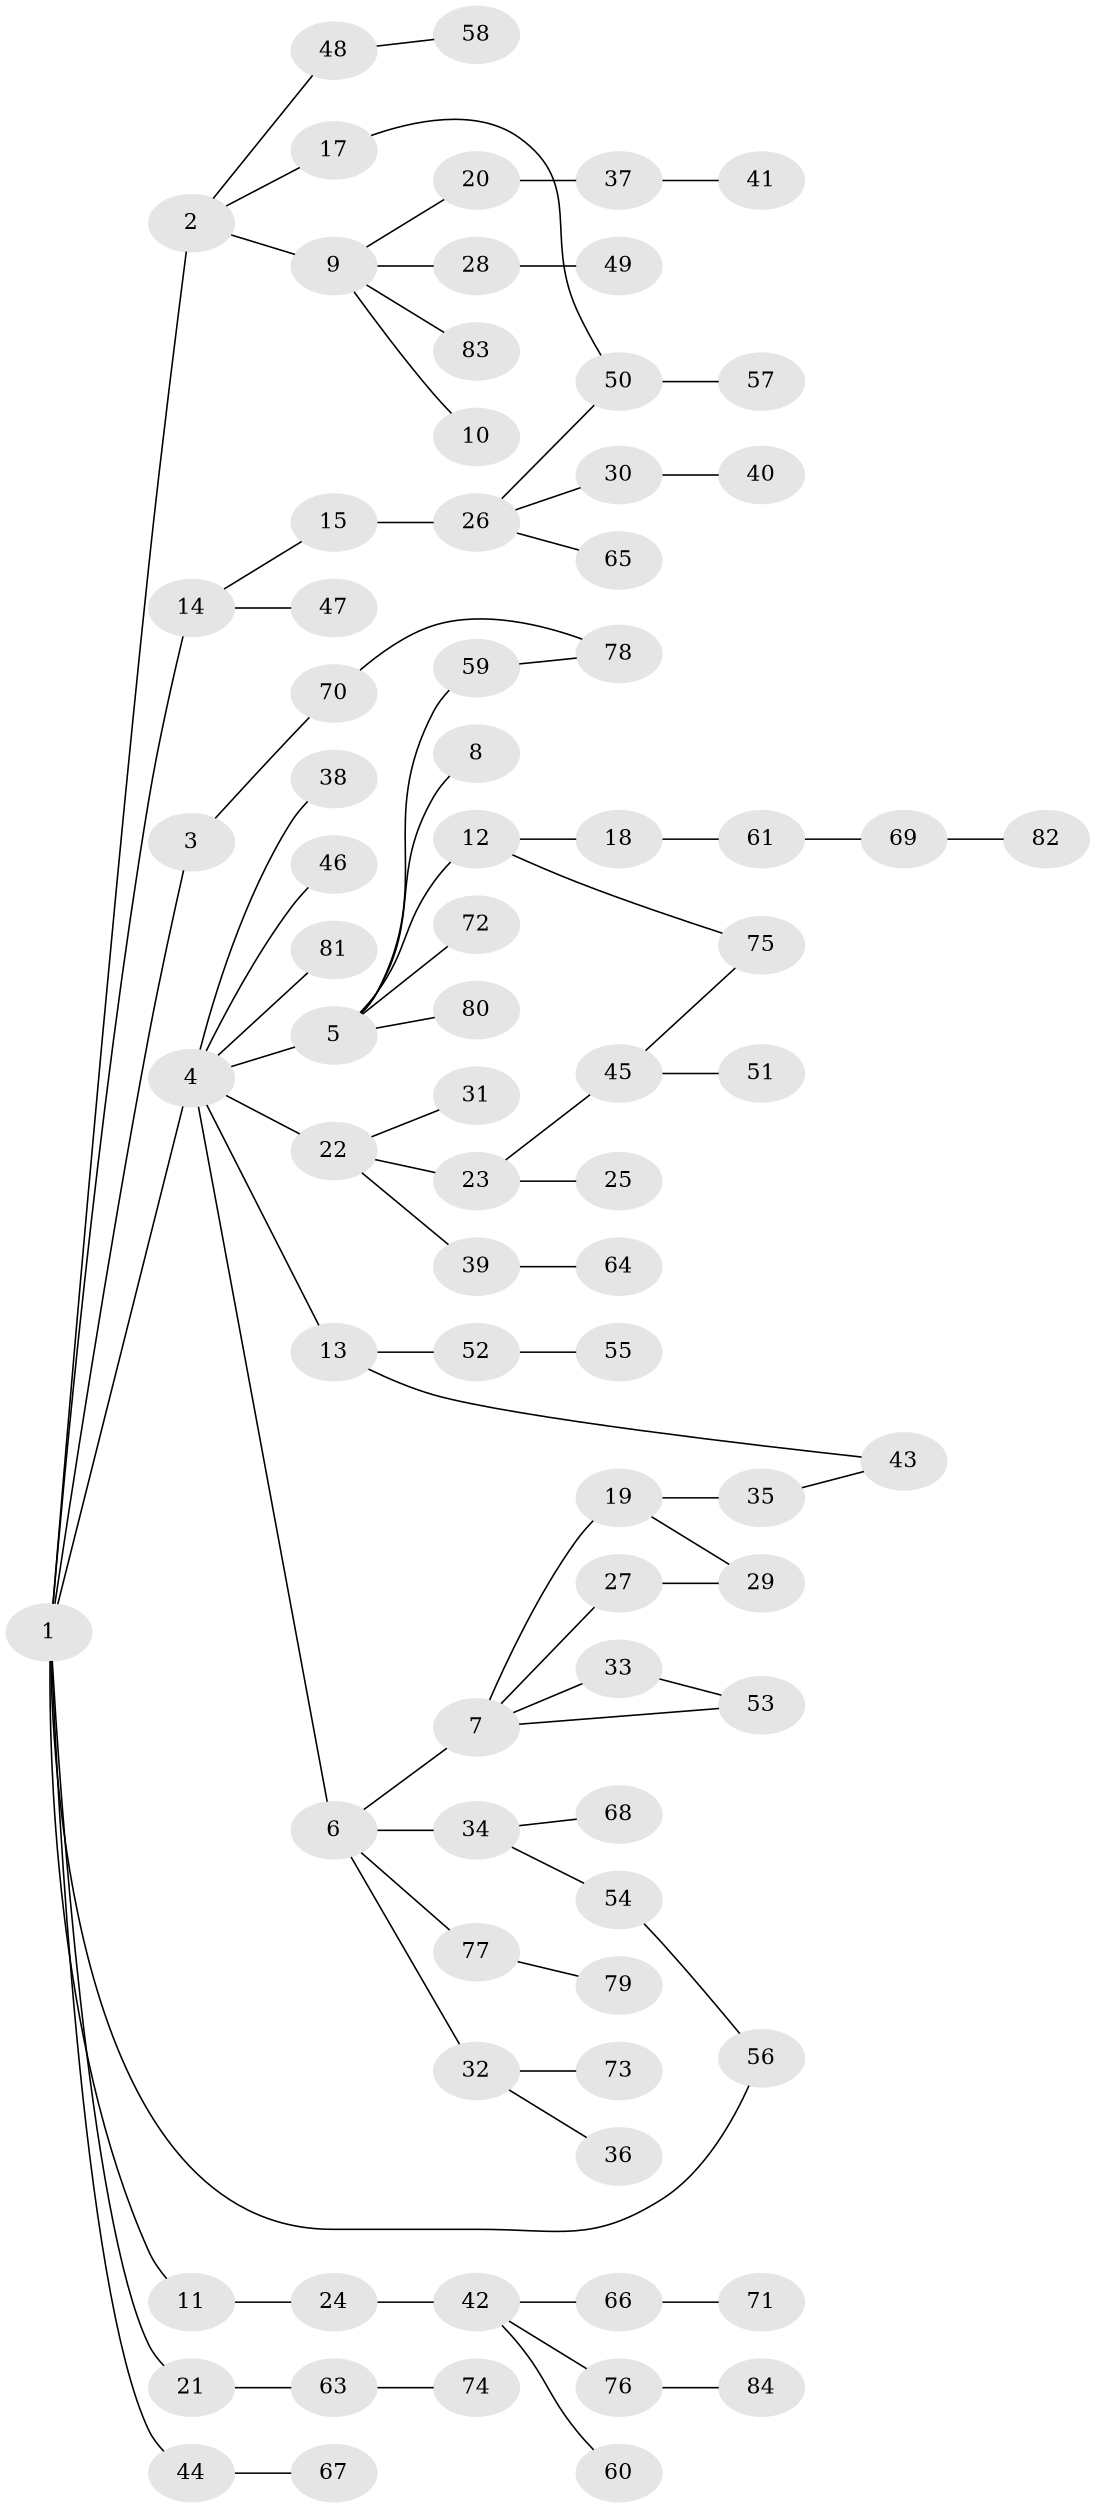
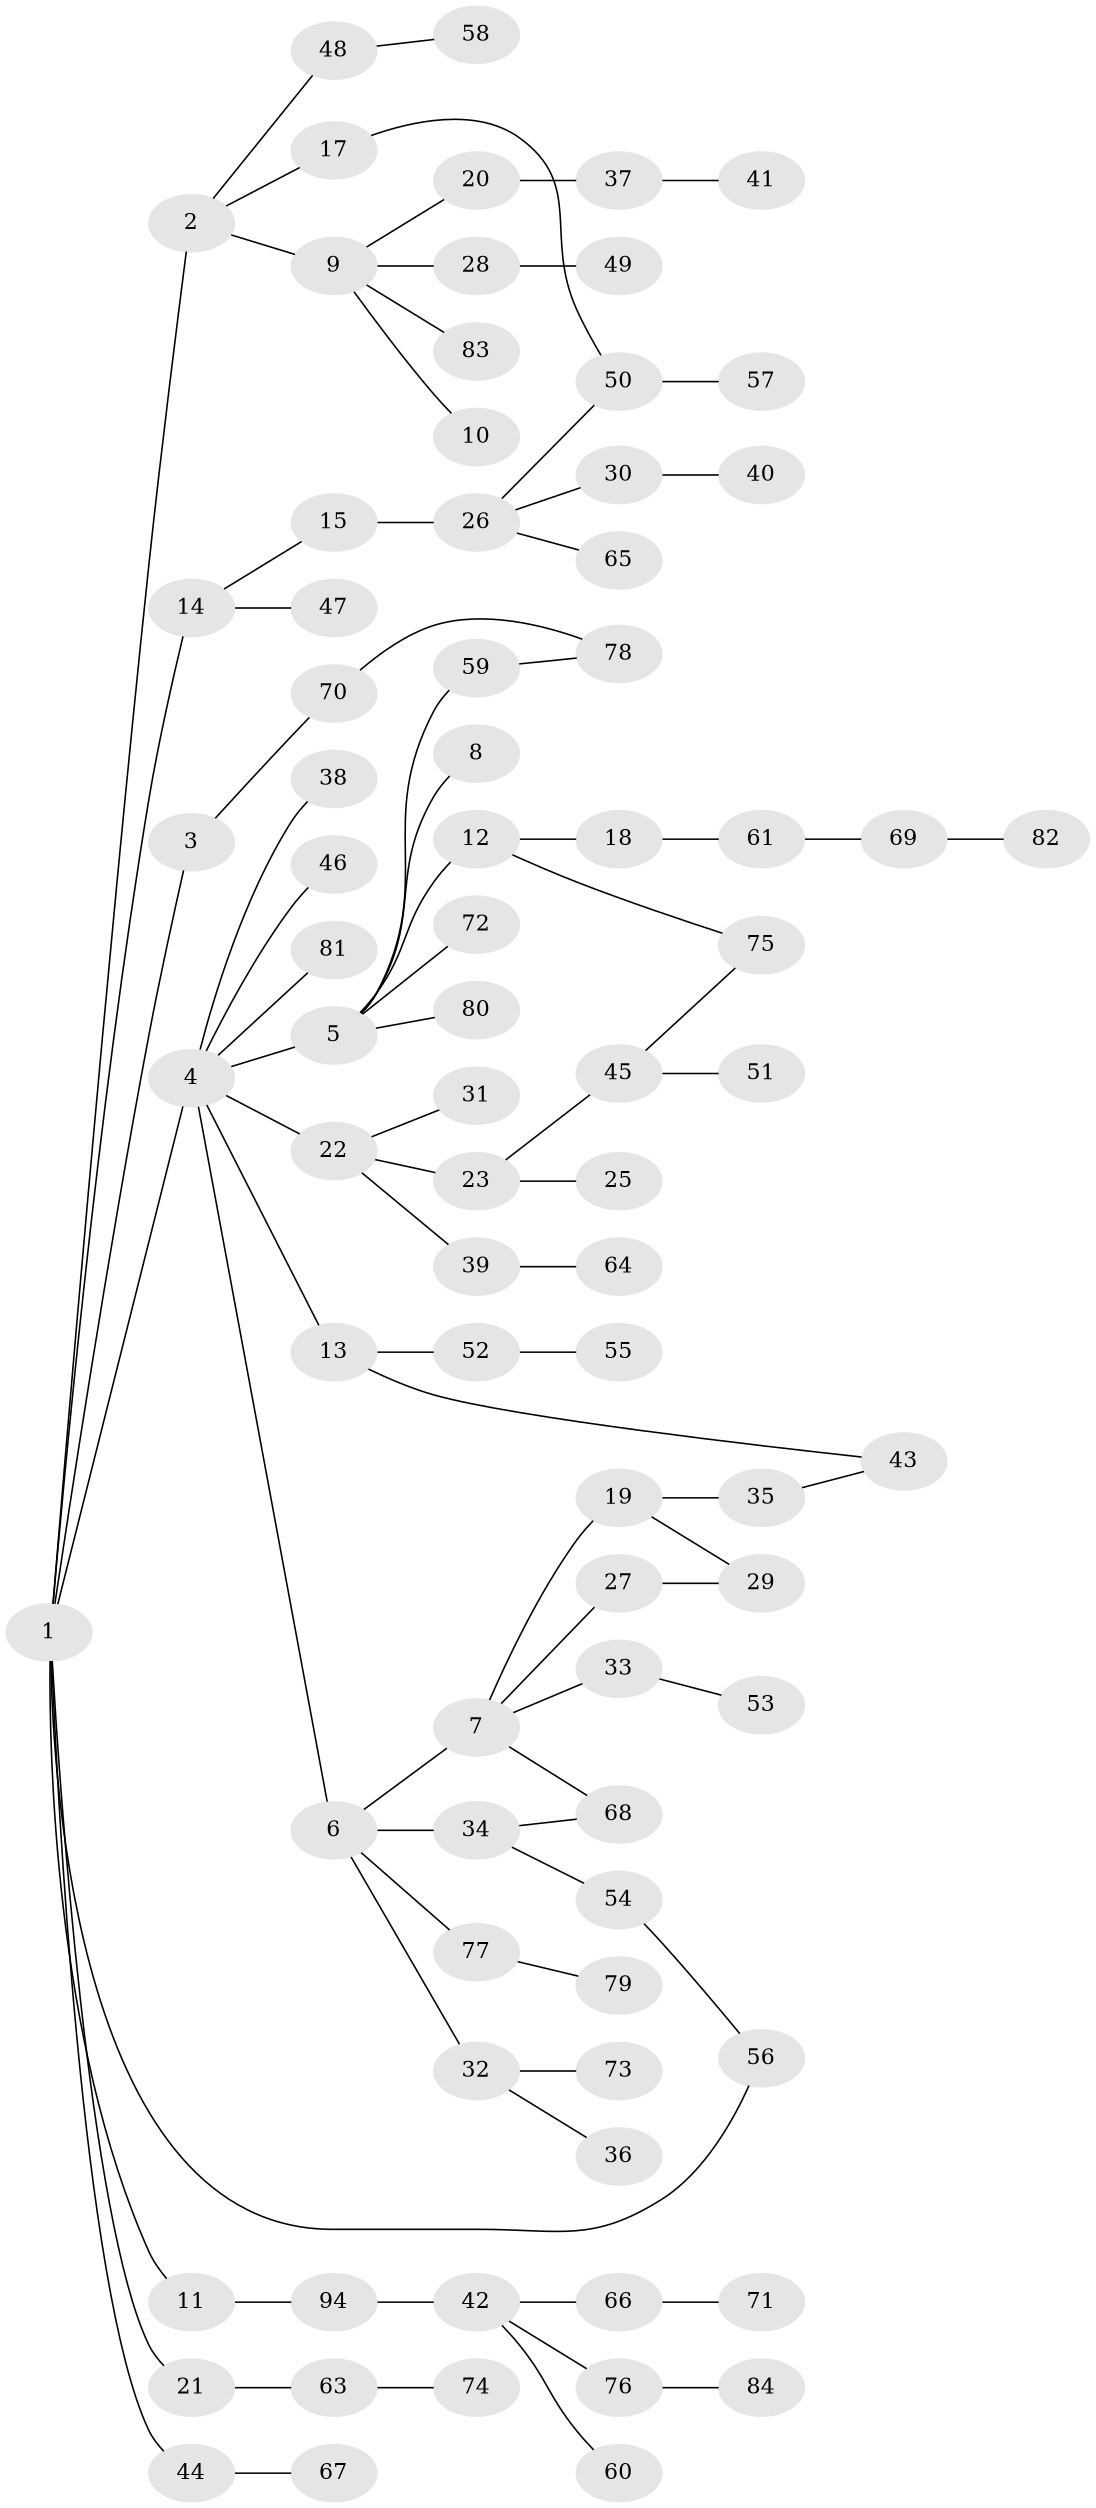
(619, 1716) -> (548, 1771)
(334, 2302) -> (334, 2302)
